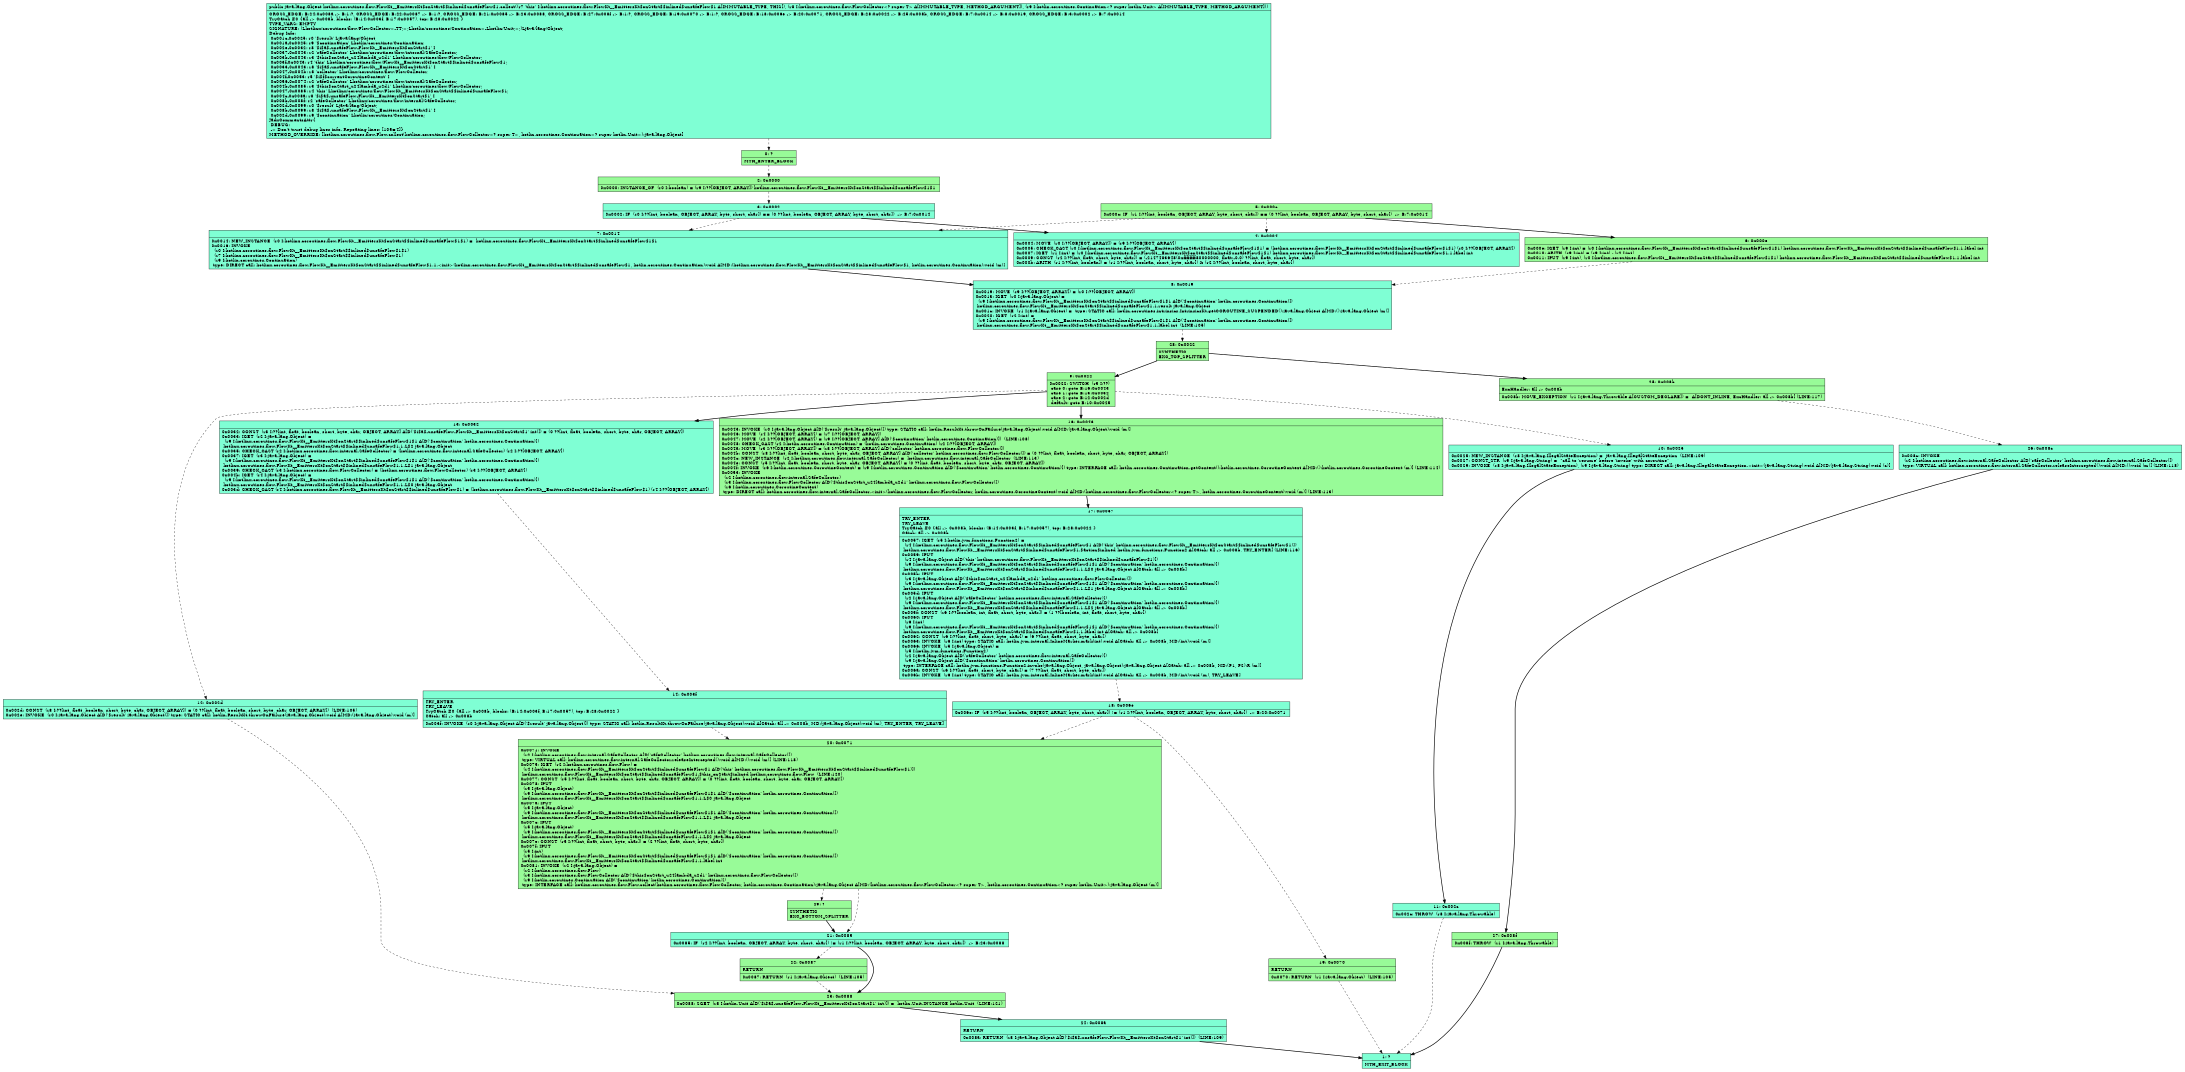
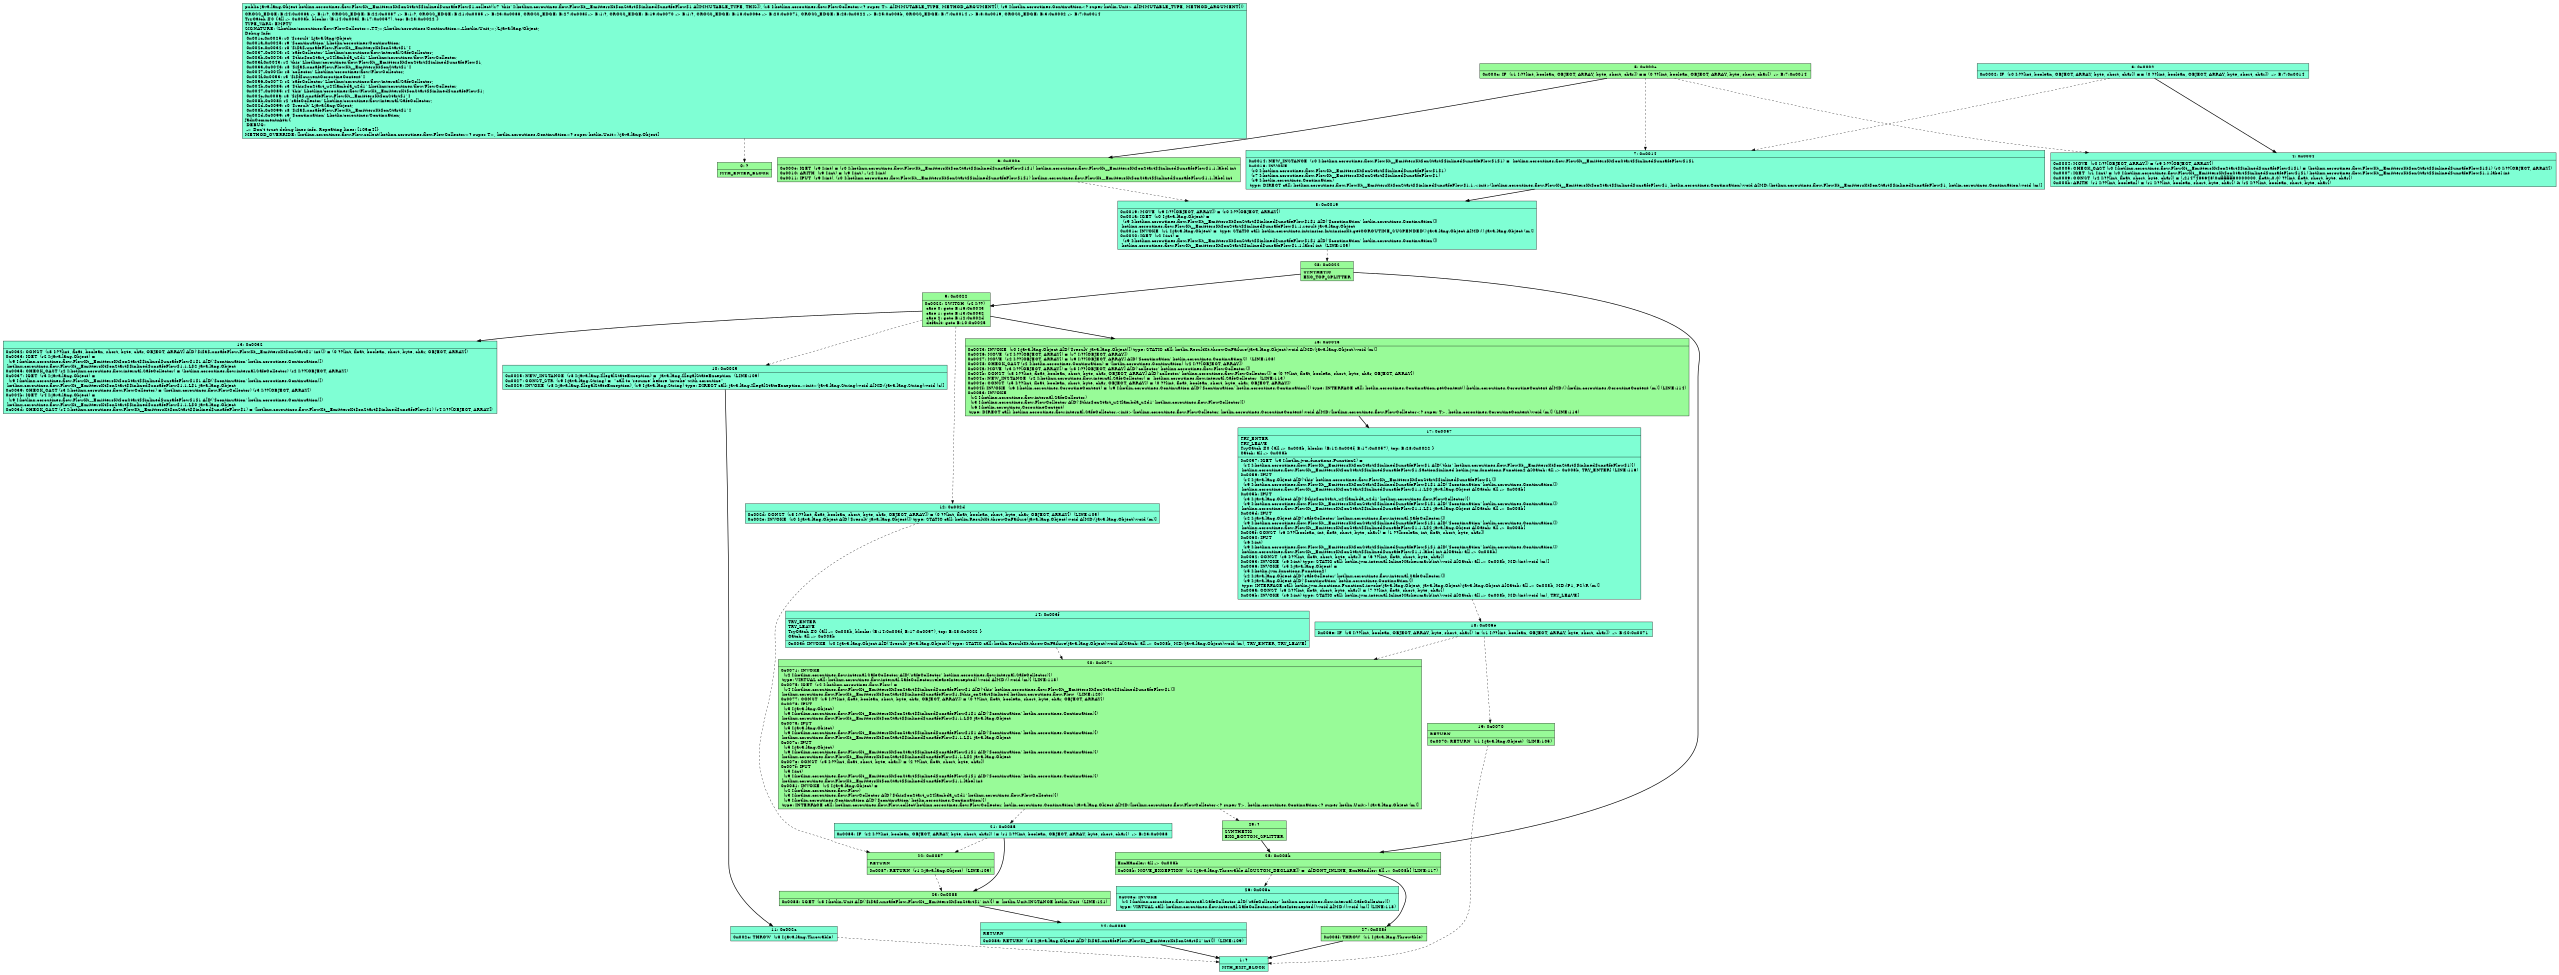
(769, 184) -> none
(1080, 384) -> (955, 304)
(582, 591) -> none
(1629, 597) -> (1406, 894)
(829, 925) -> (1265, 845)
(385, 946) -> (773, 681)
